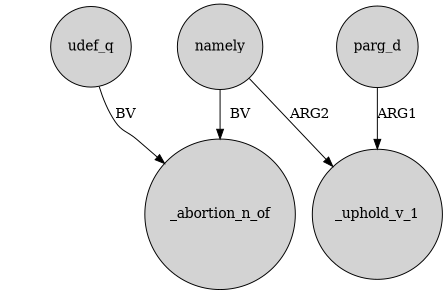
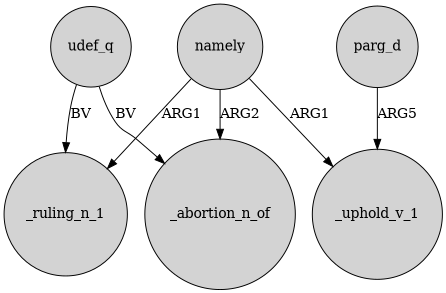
(240, 114) -> (240, 114)
(310, 114) -> (310, 114)
(397, 114) -> (397, 114)
none -> (66, 214)
